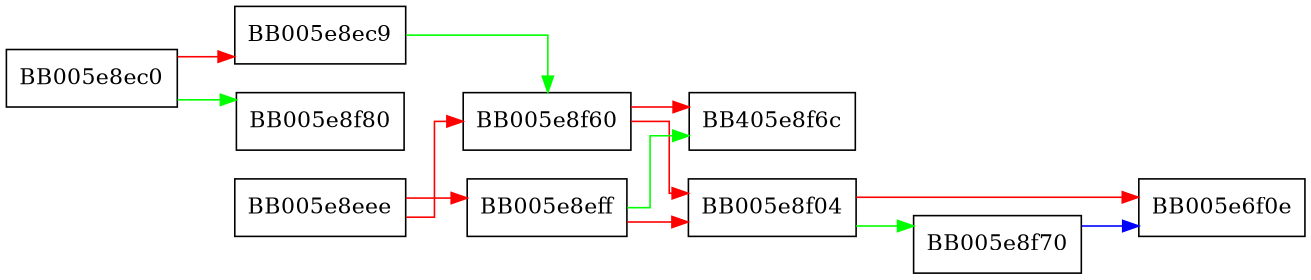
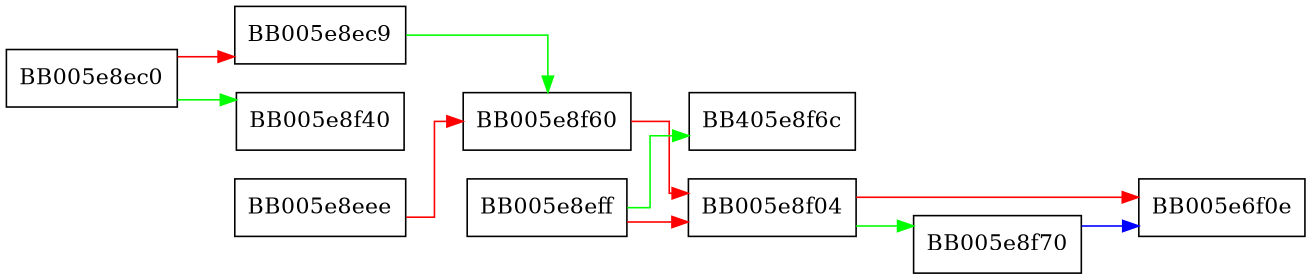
(652, 107) -> none
(320, 121) -> (320, 121)
(424, 198) -> none
